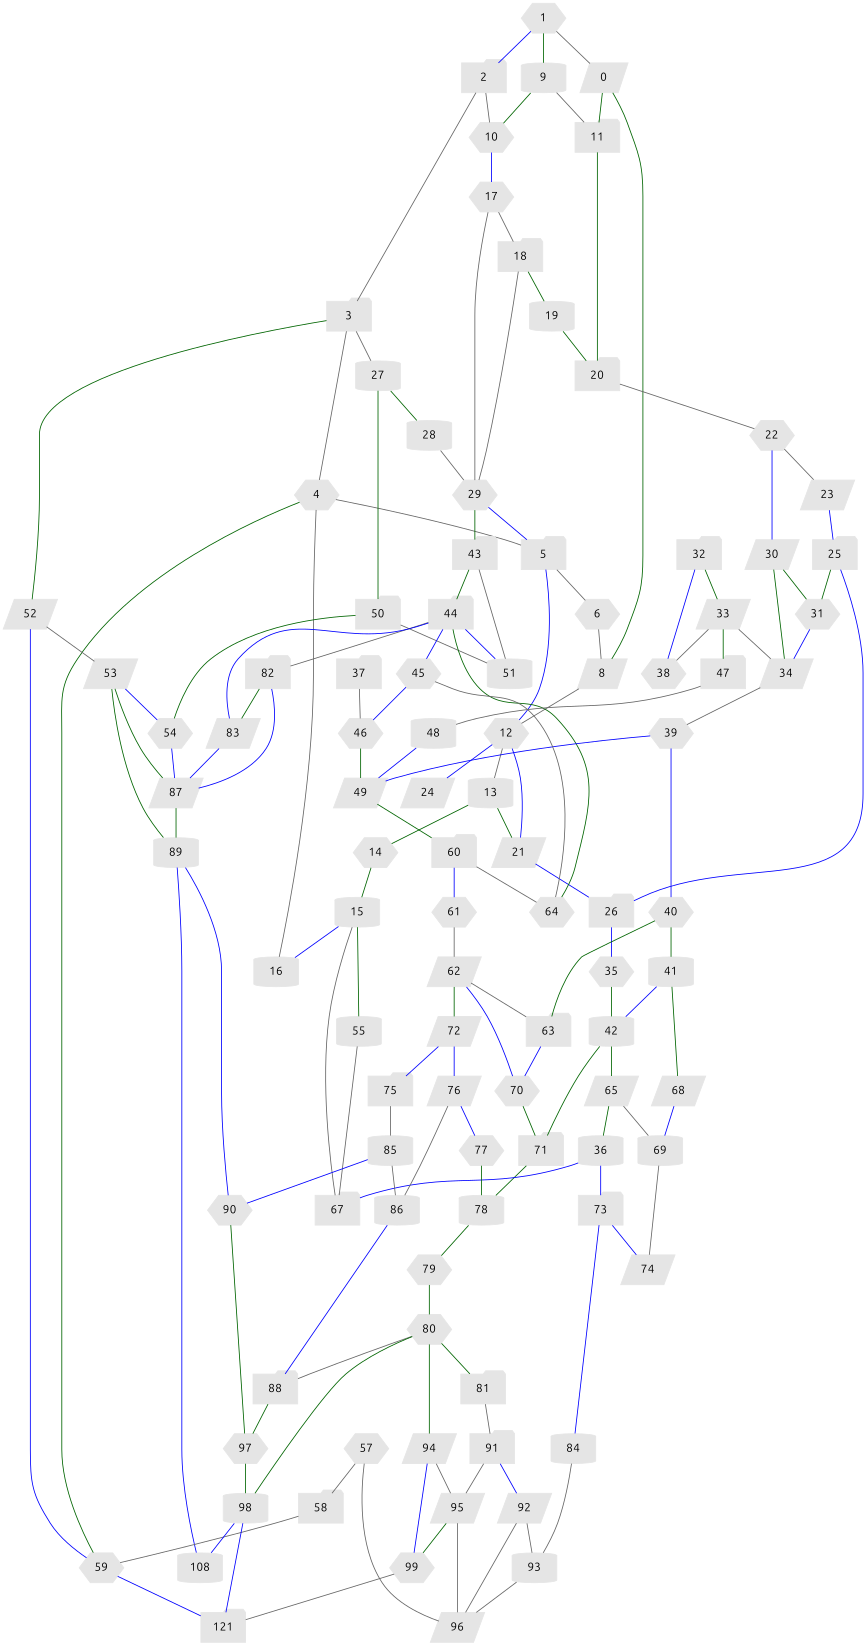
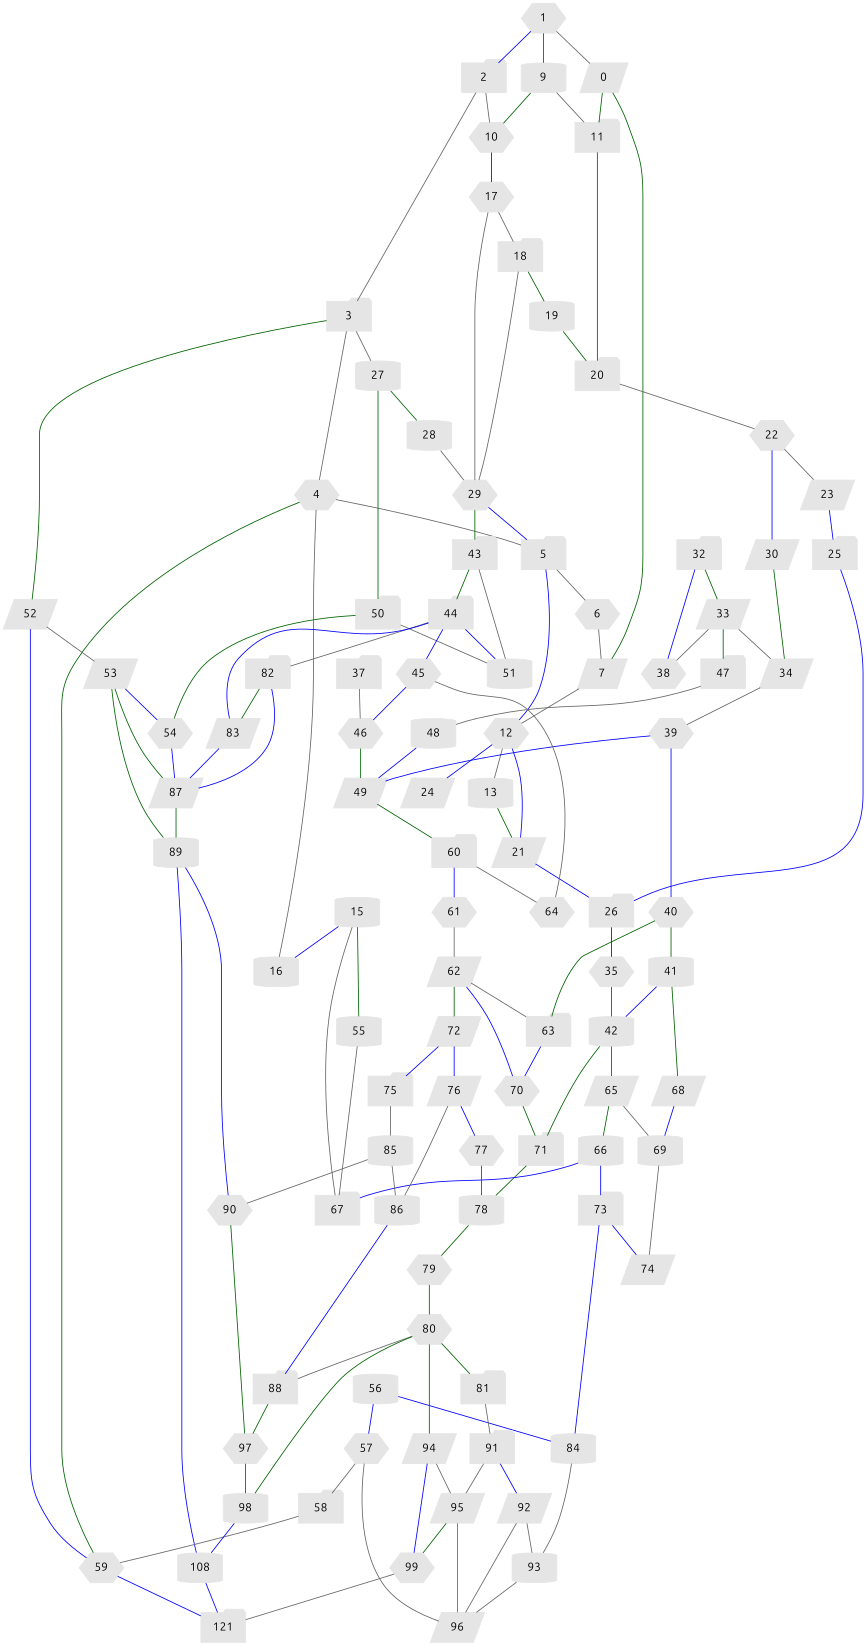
(818, 614) -> none
(602, 674) -> (602, 674)
(570, 734) -> none
(376, 853) -> none
(601, 1151) -> (601, 1151)
(307, 1181) -> (307, 1181)
none -> (376, 1389)
(234, 1568) -> (212, 1598)
